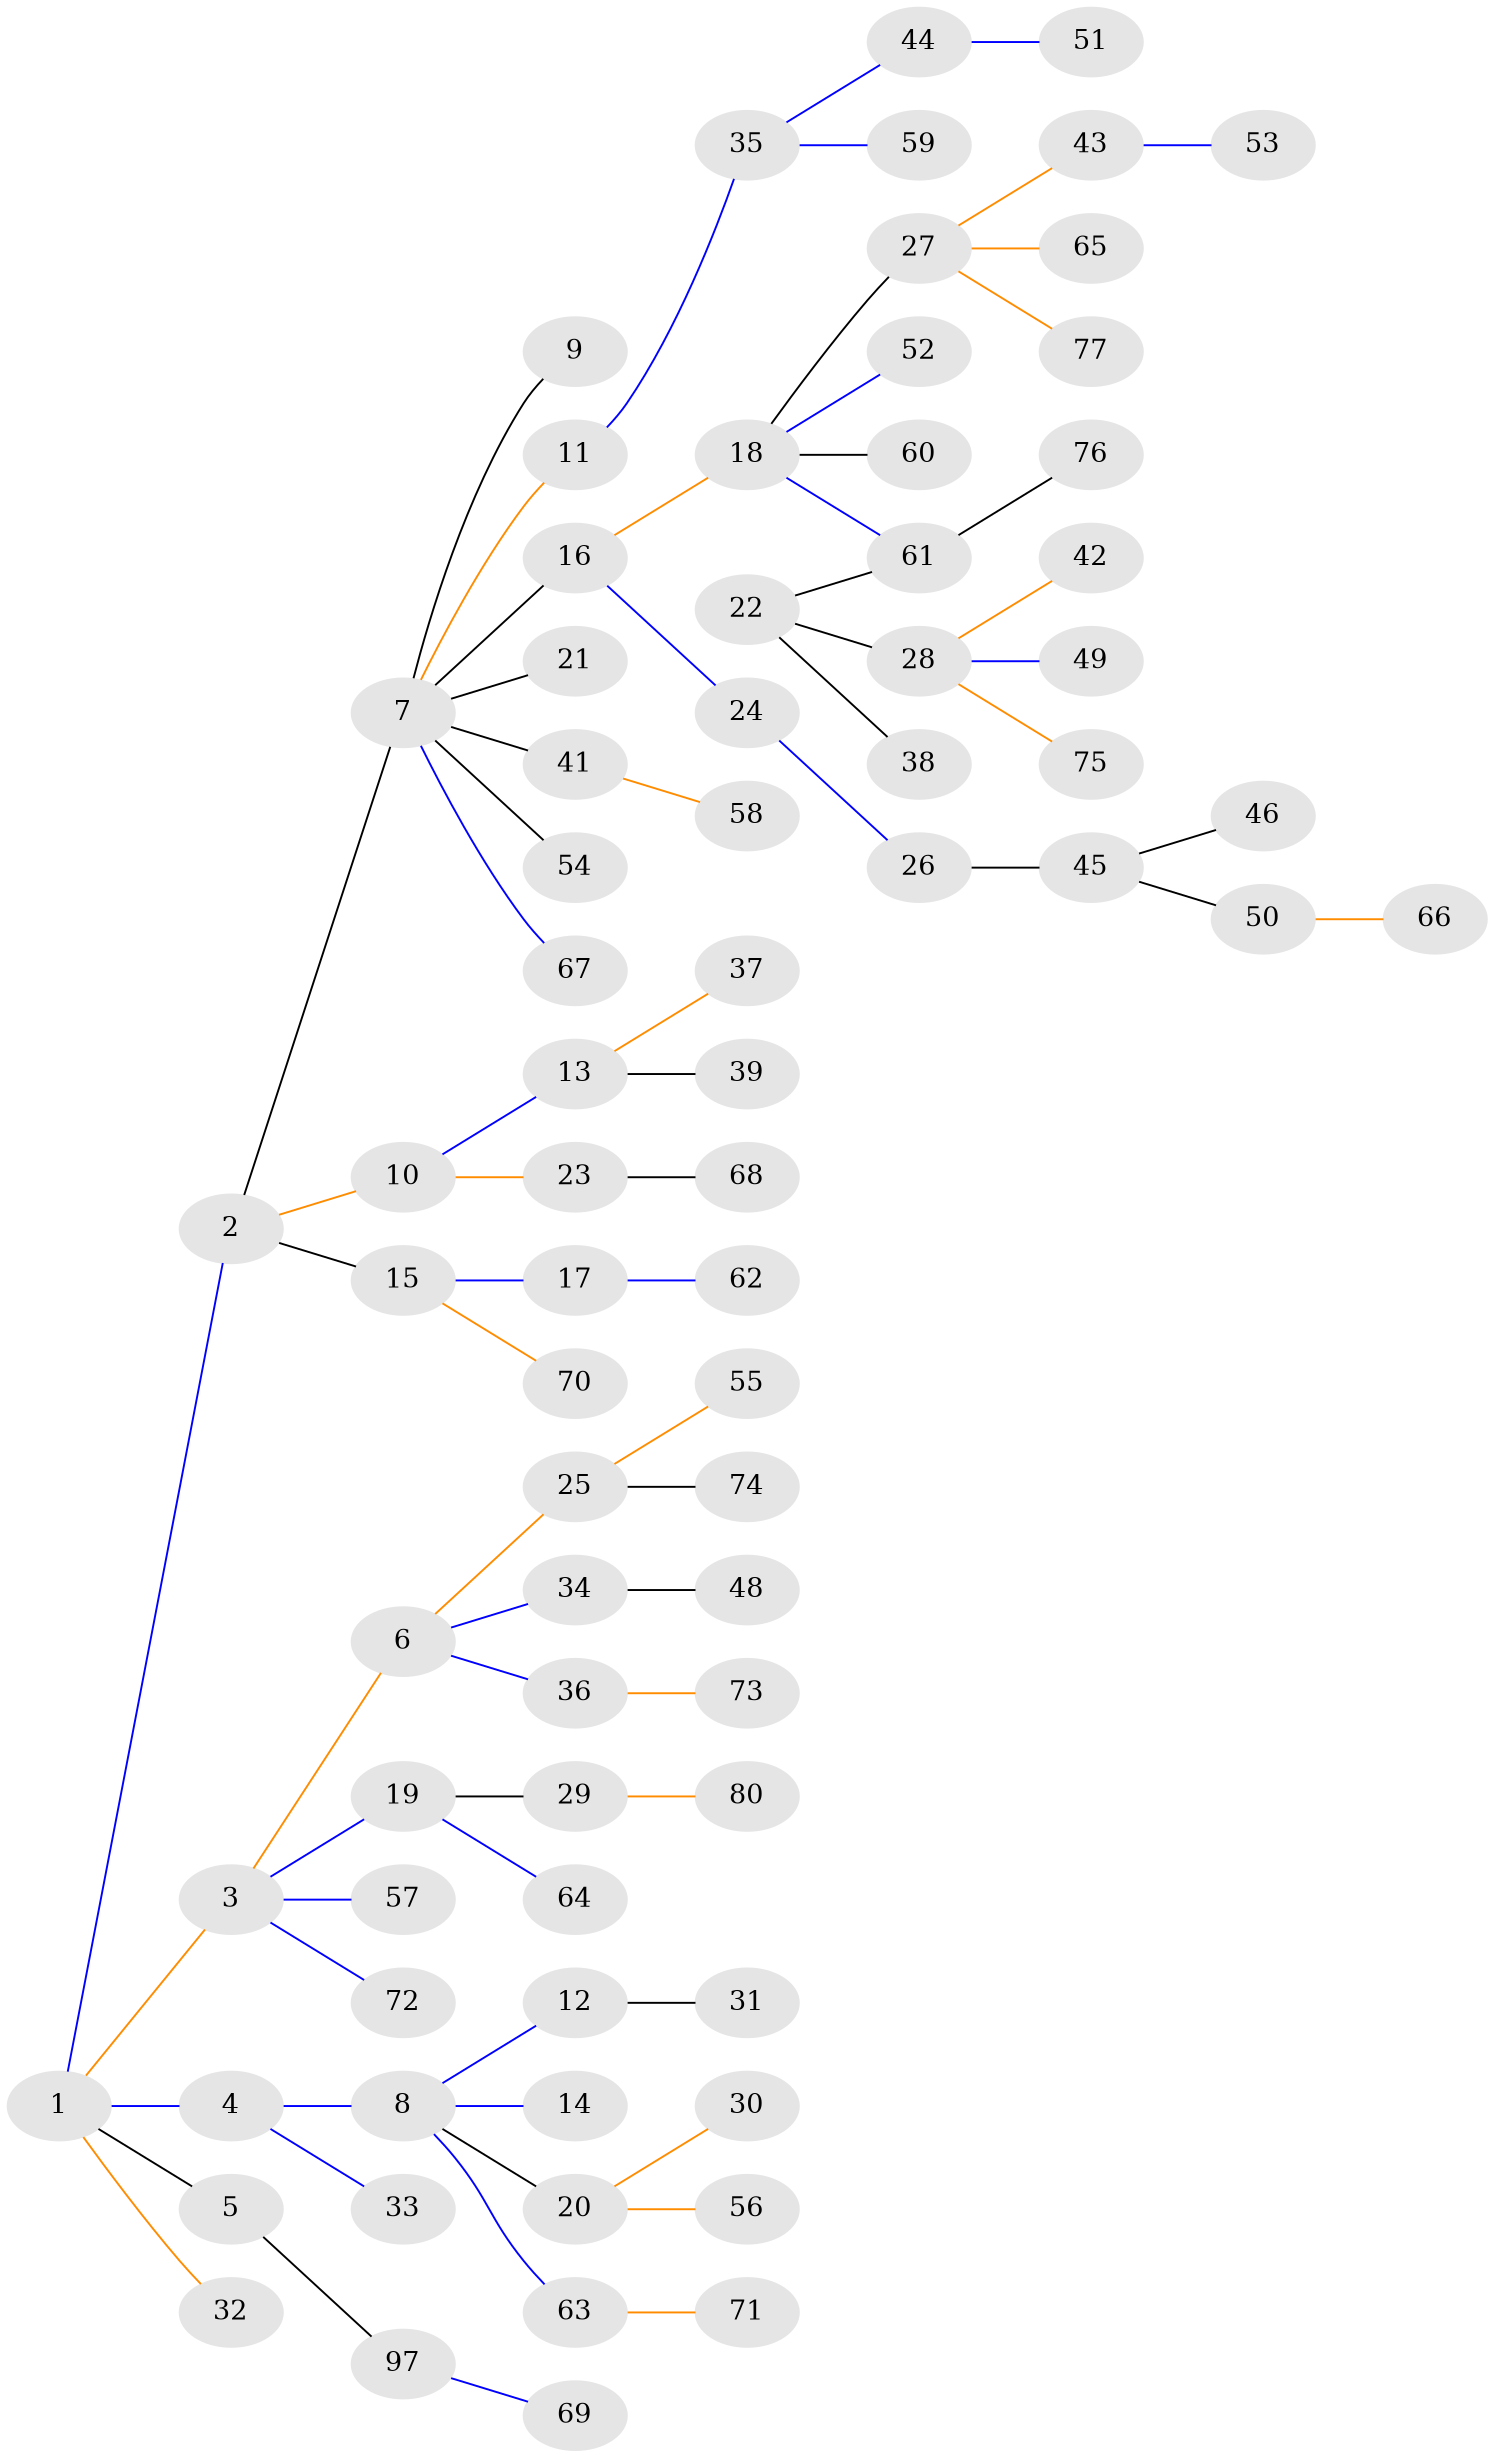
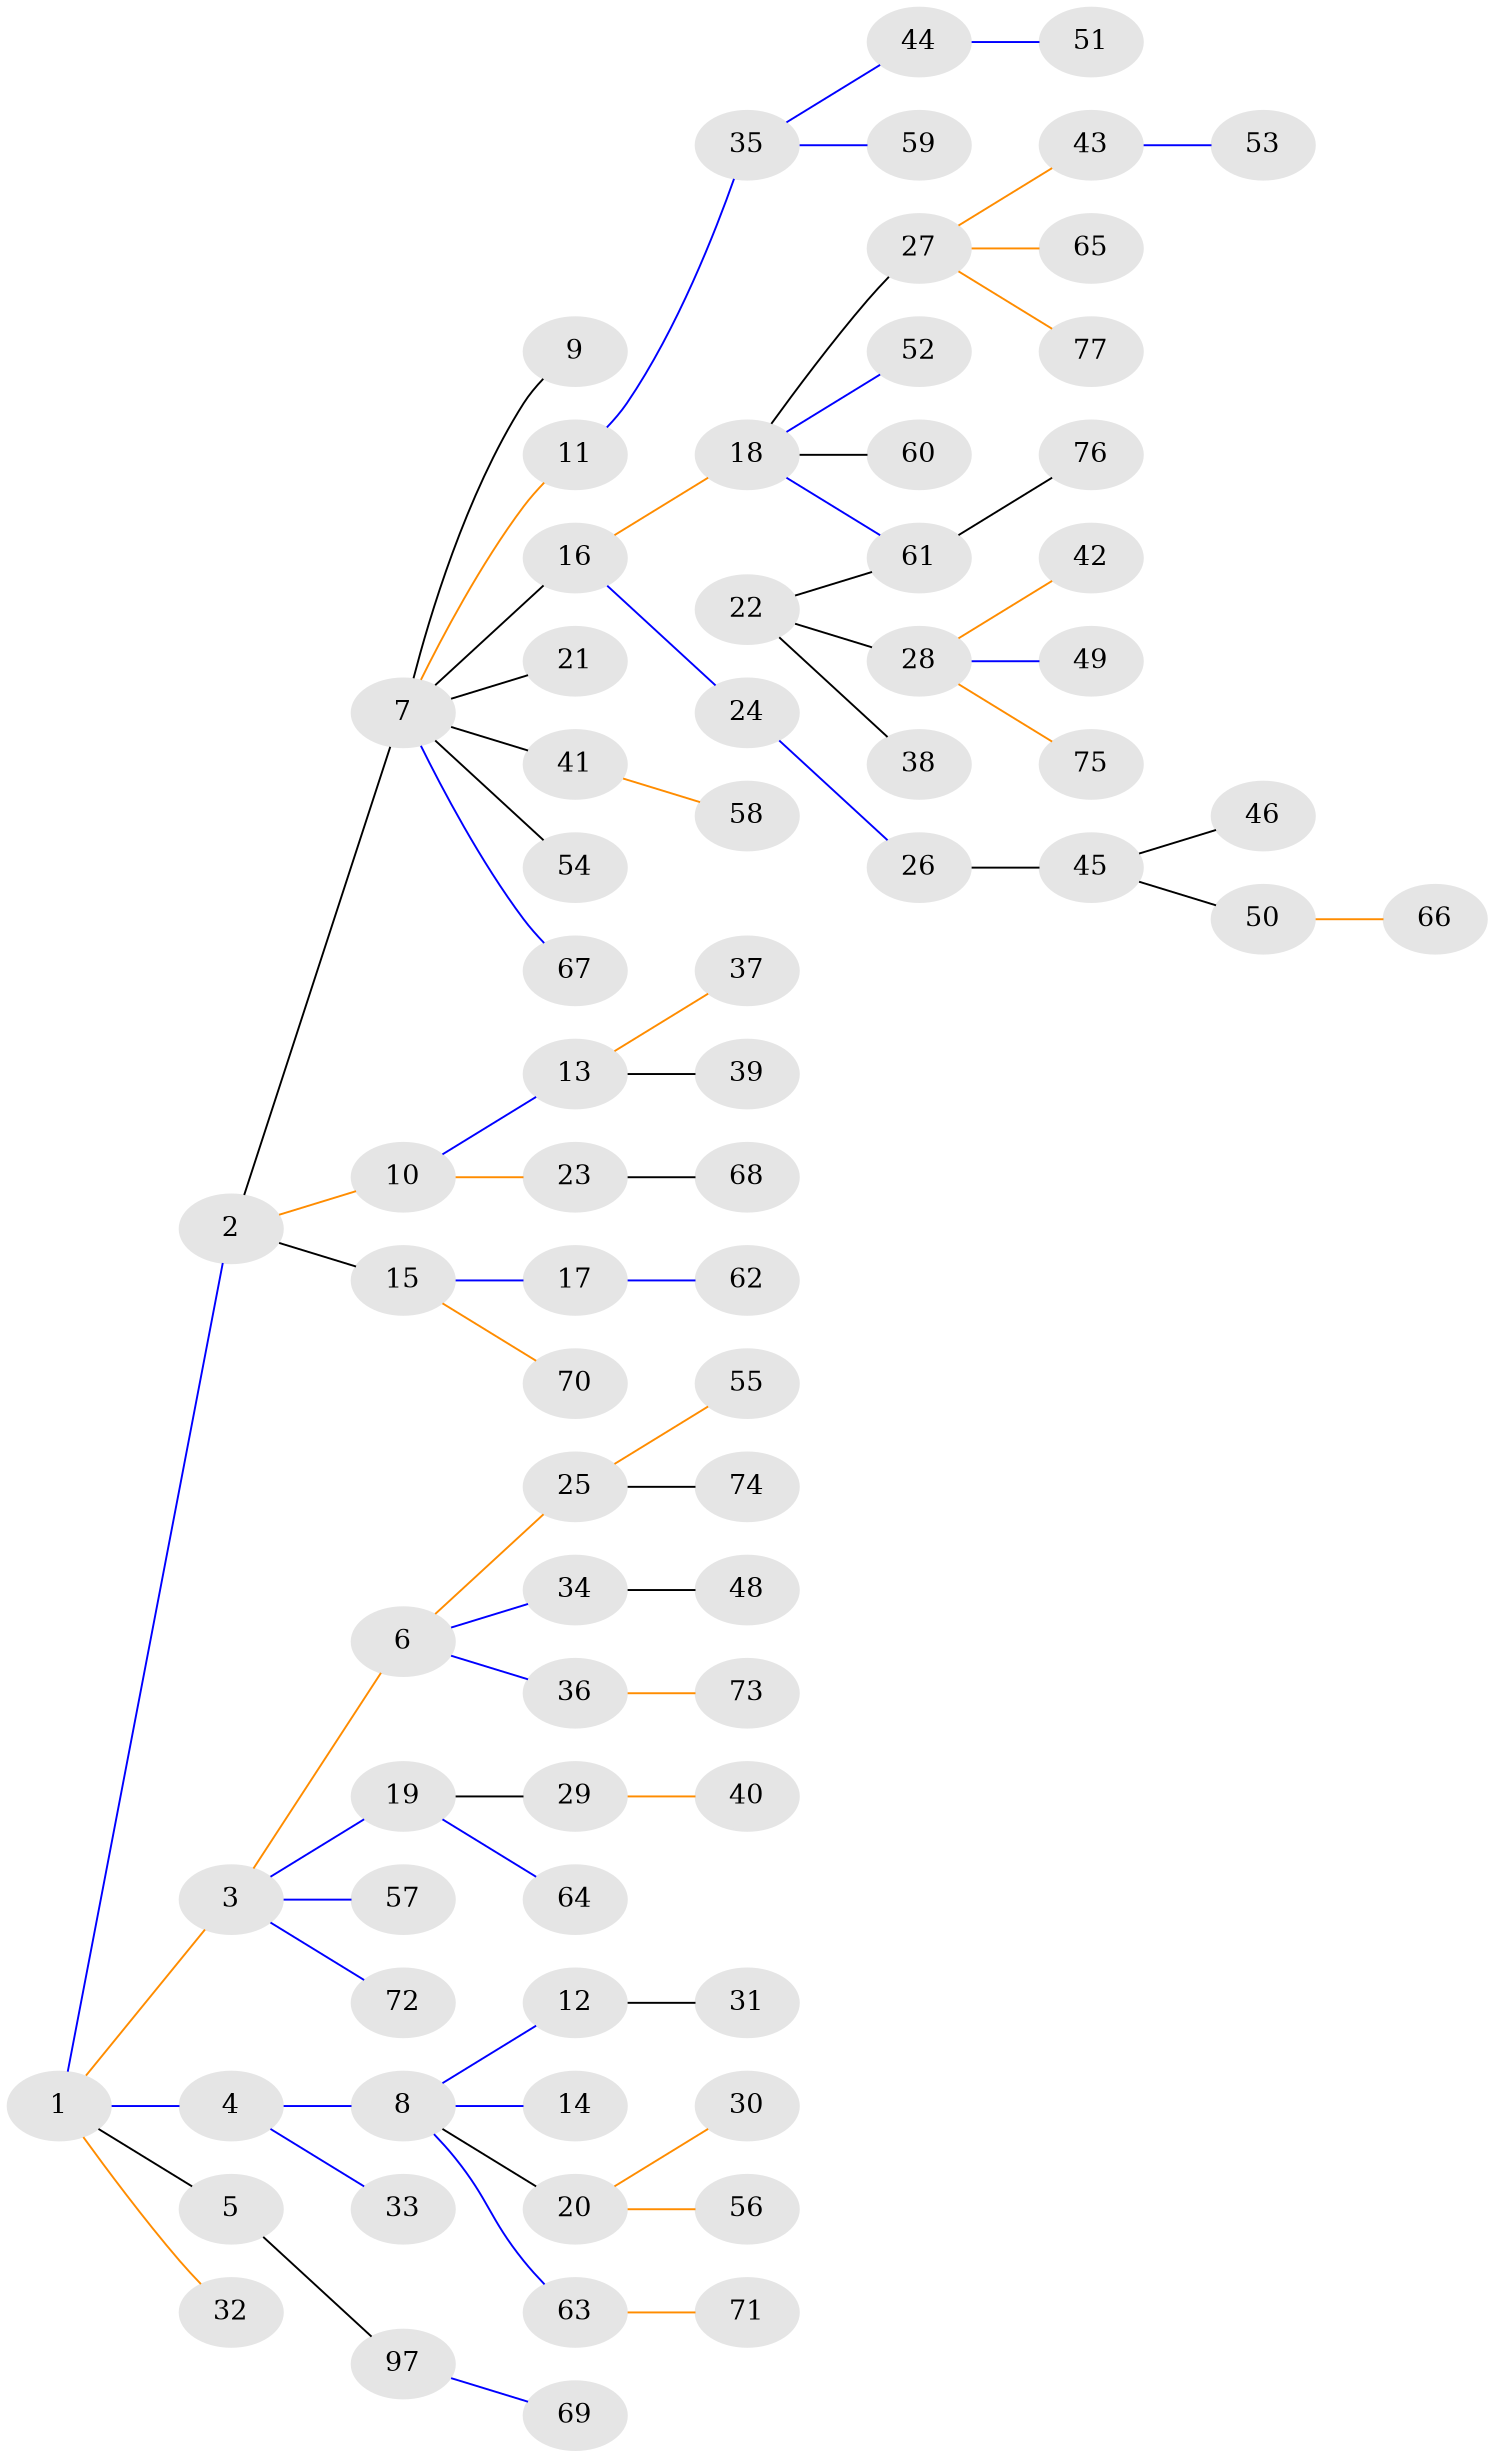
(747, 1796) -> (747, 1796)
